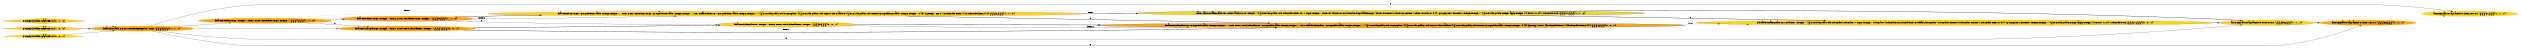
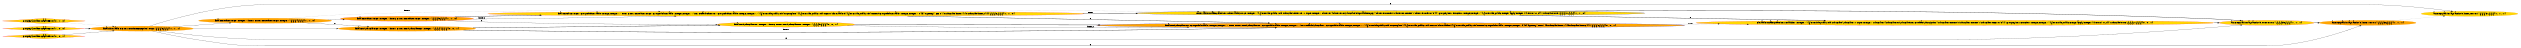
(44, 36) -> (44, 36)
